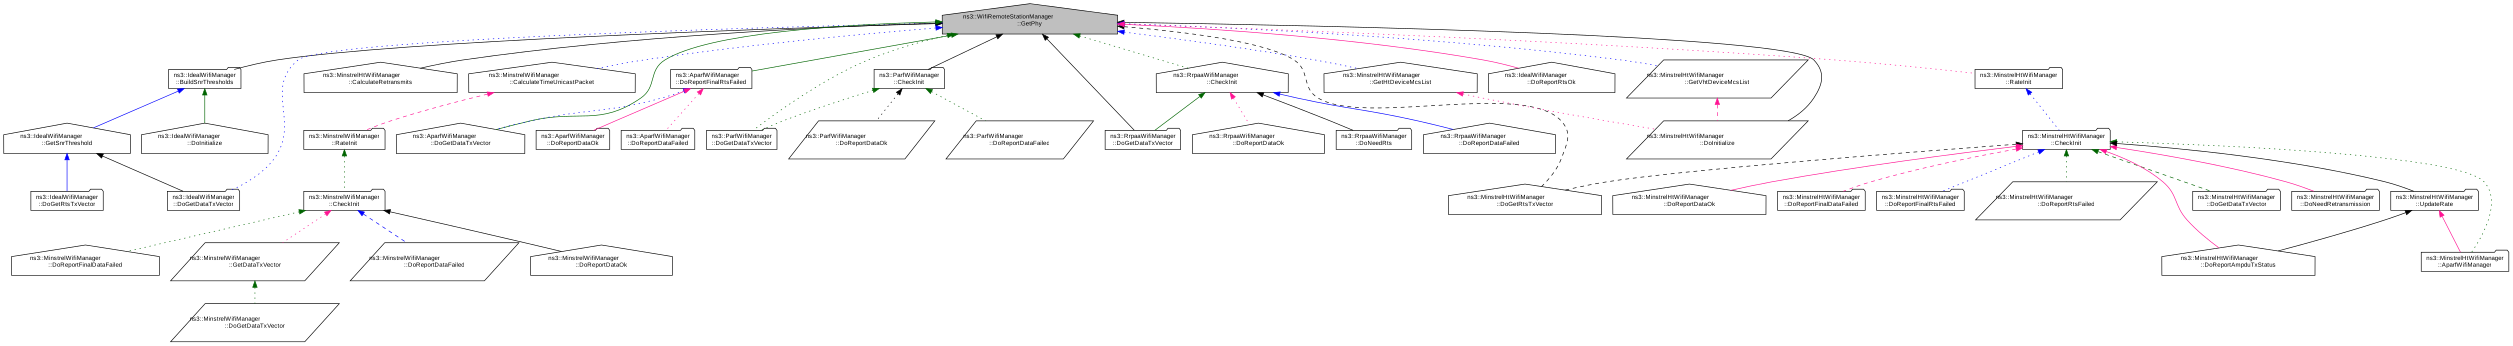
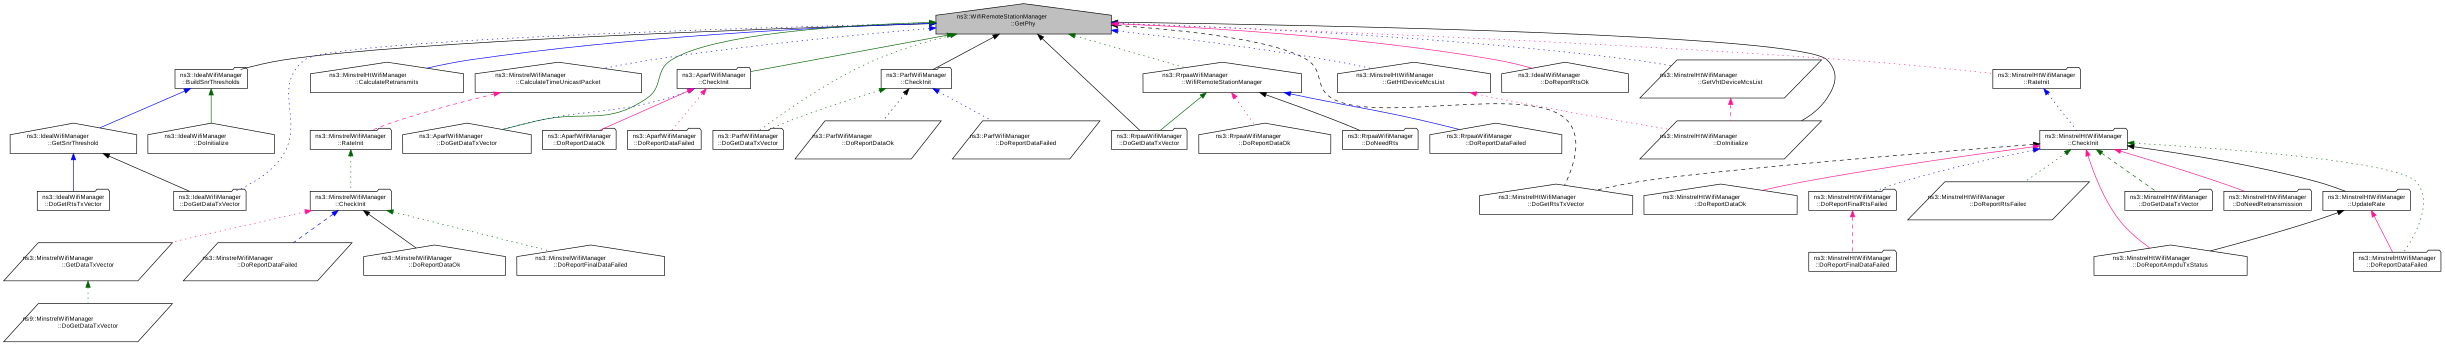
(677, 37) -> (677, 37)
(711, 79) -> (714, 79)
(1222, 79) -> (1222, 79)
(959, 106) -> (965, 106)
(1929, 167) -> (1853, 235)
(2465, 262) -> (2397, 262)
(255, 323) -> (88, 323)
